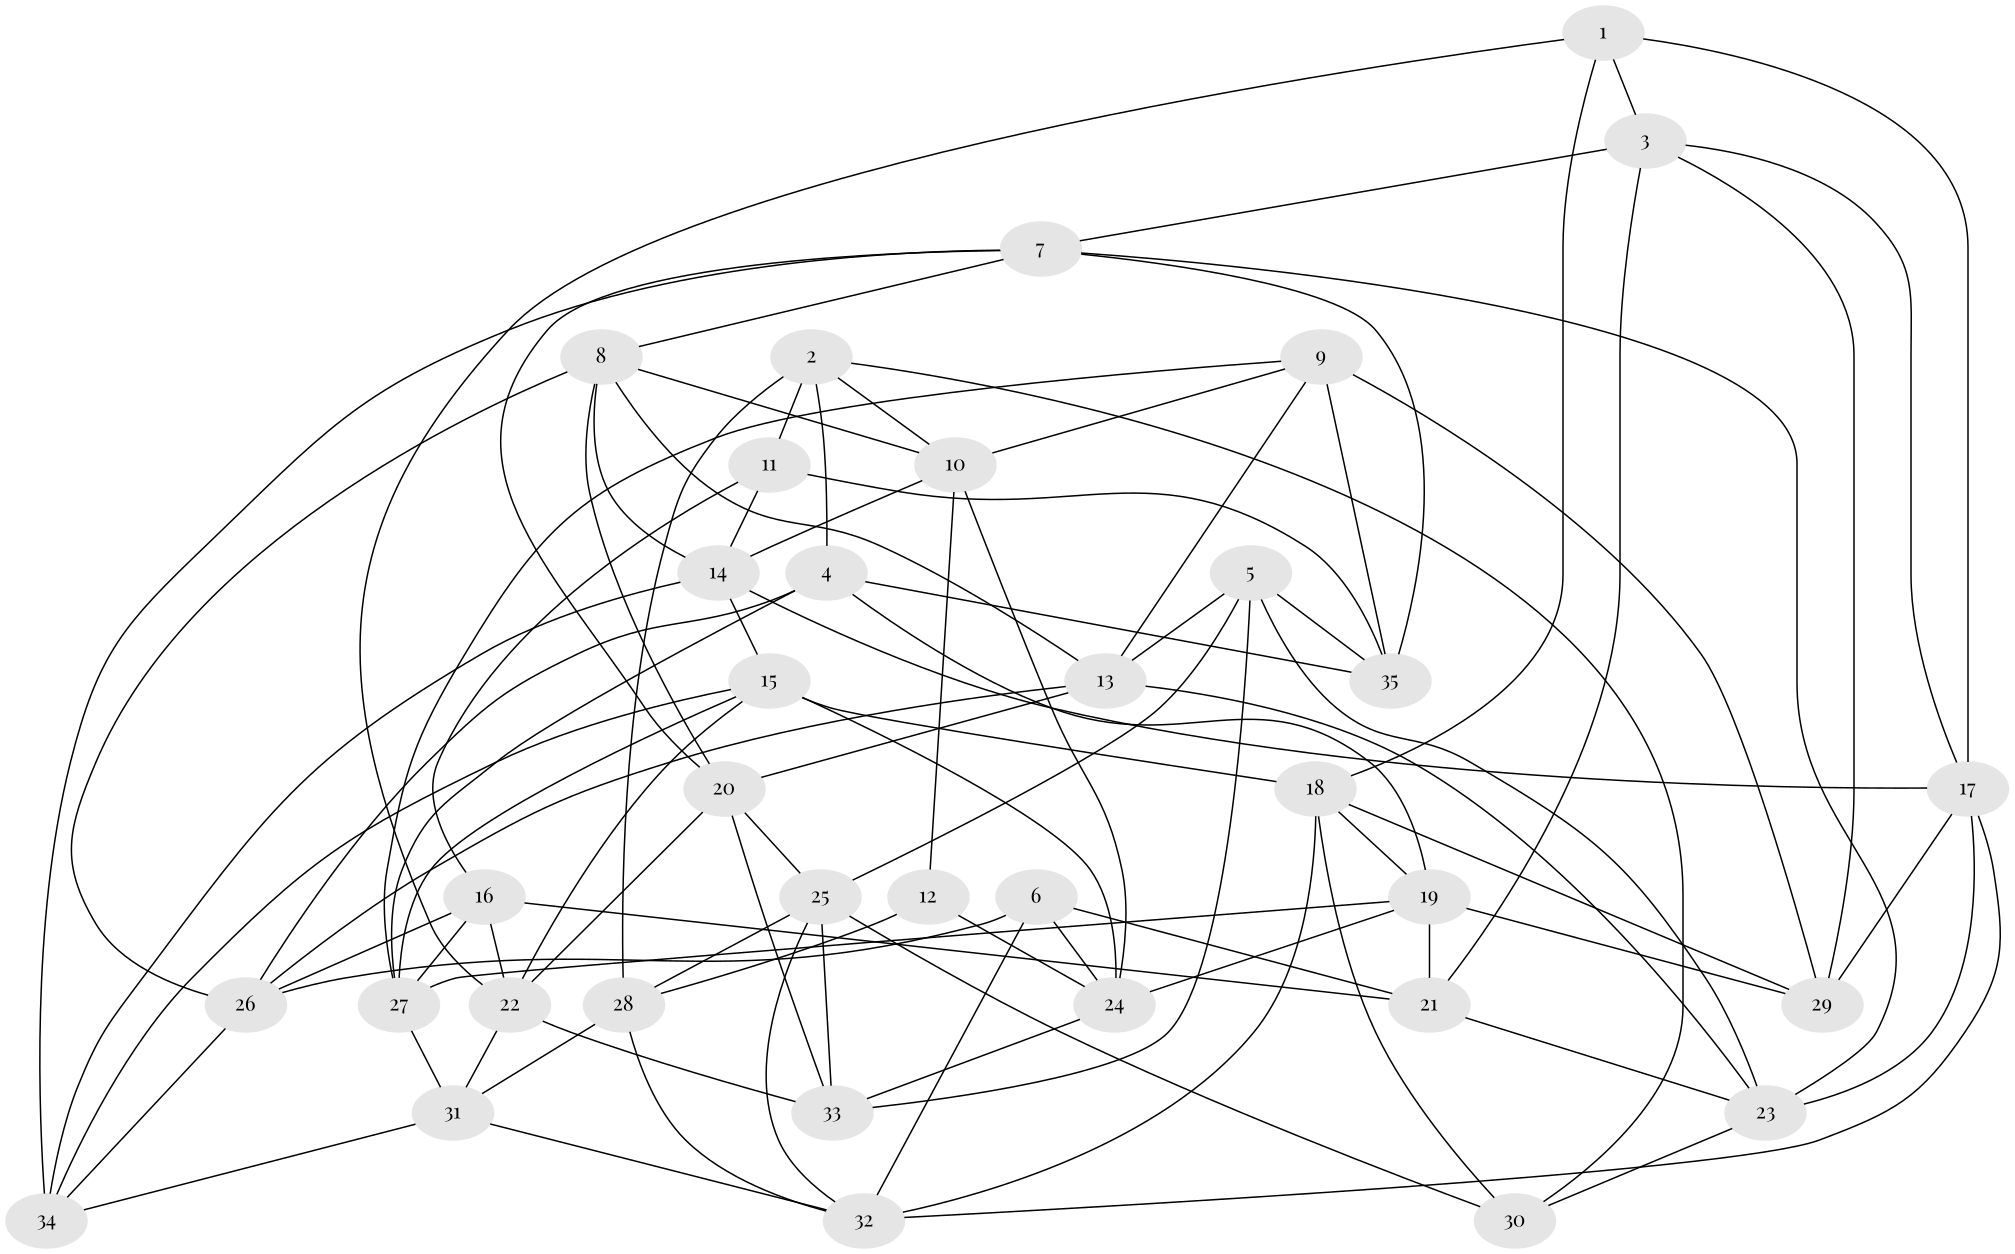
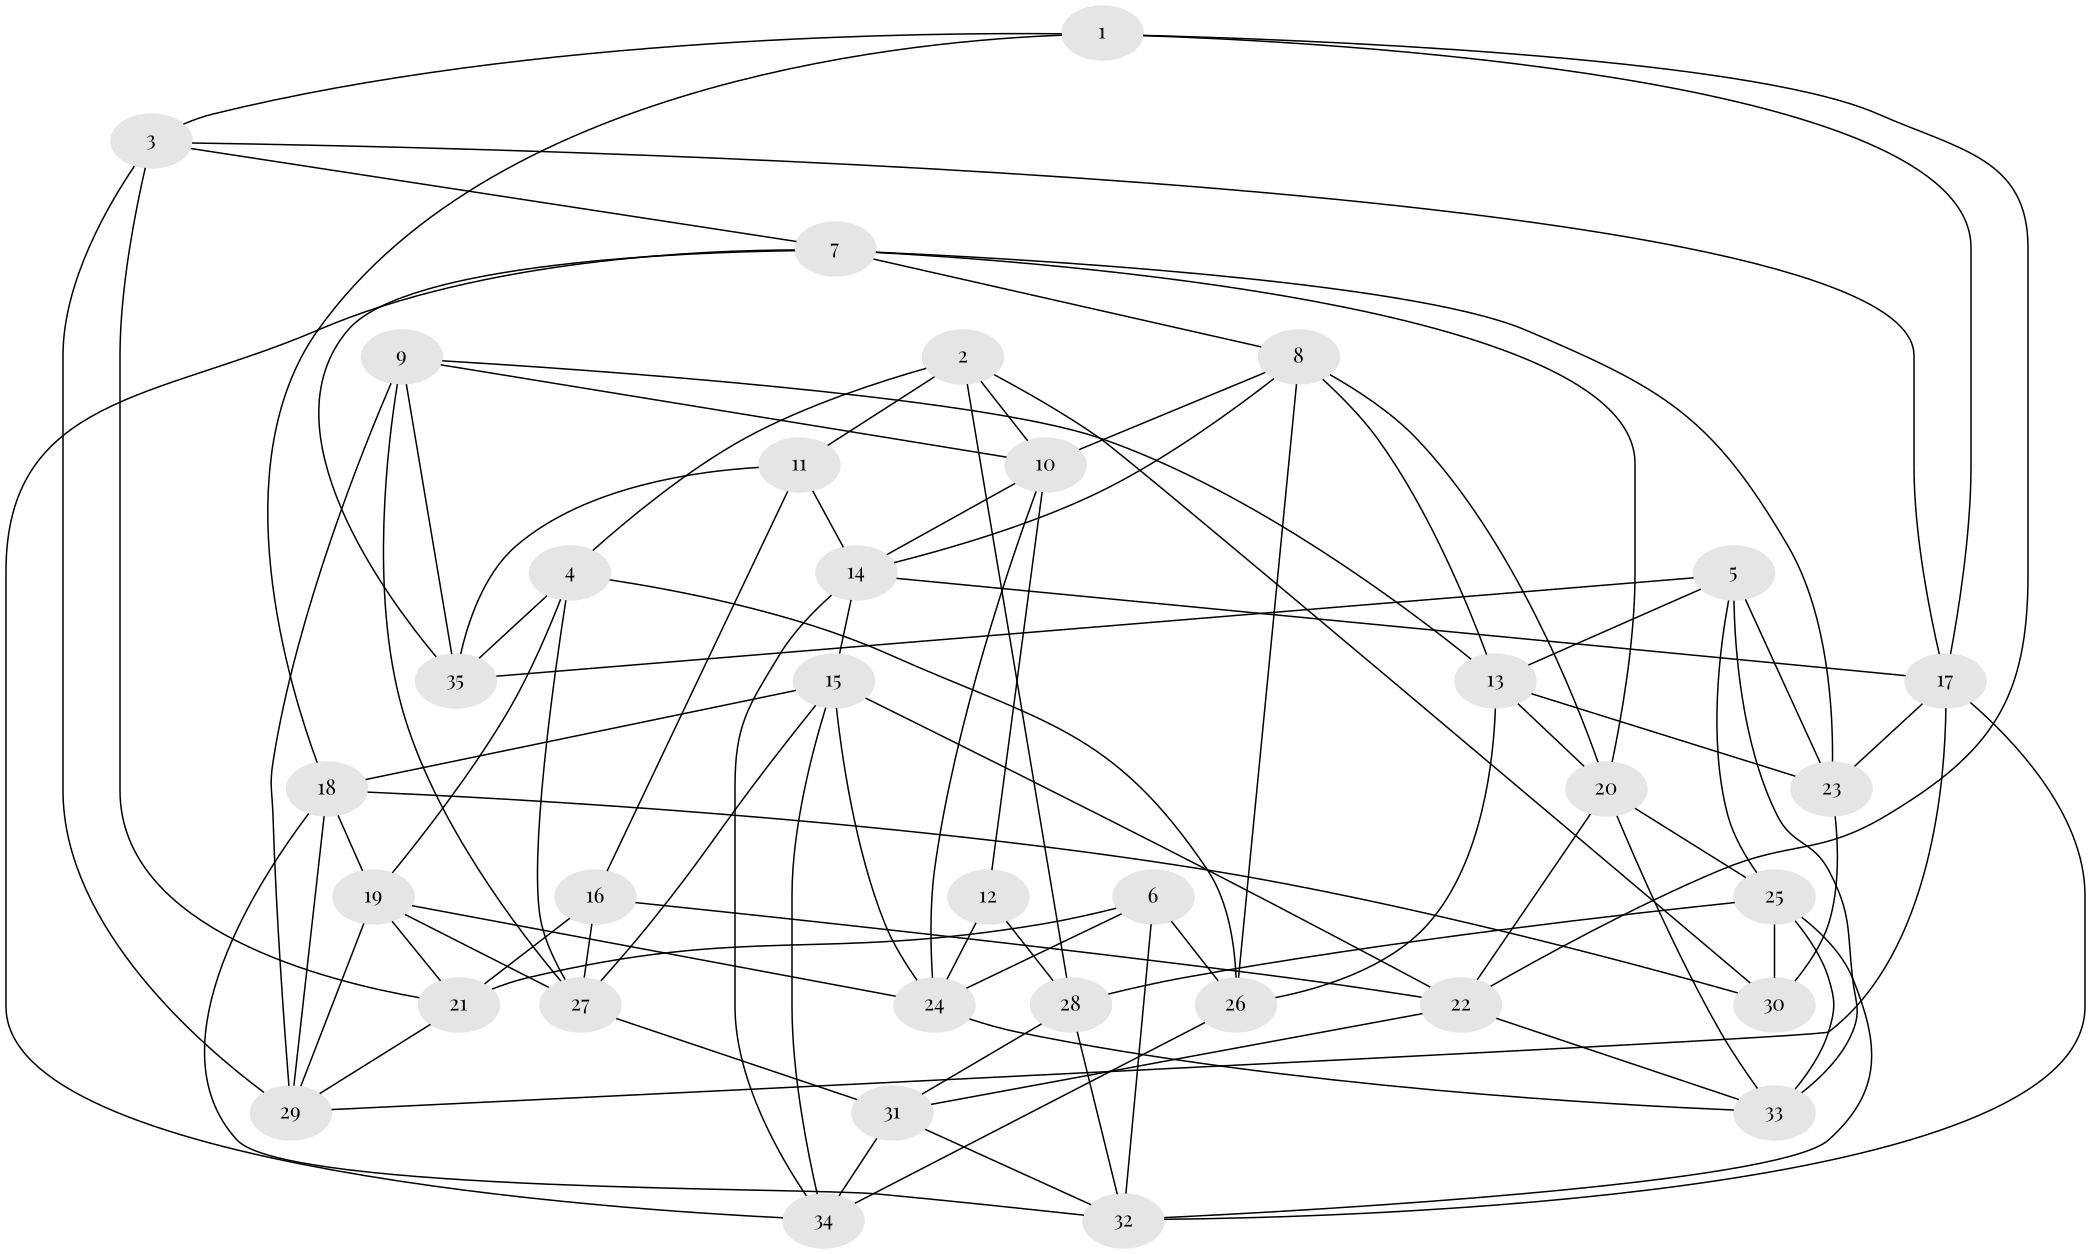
(365, 951) -> none
(1597, 1059) -> (375, 1059)
